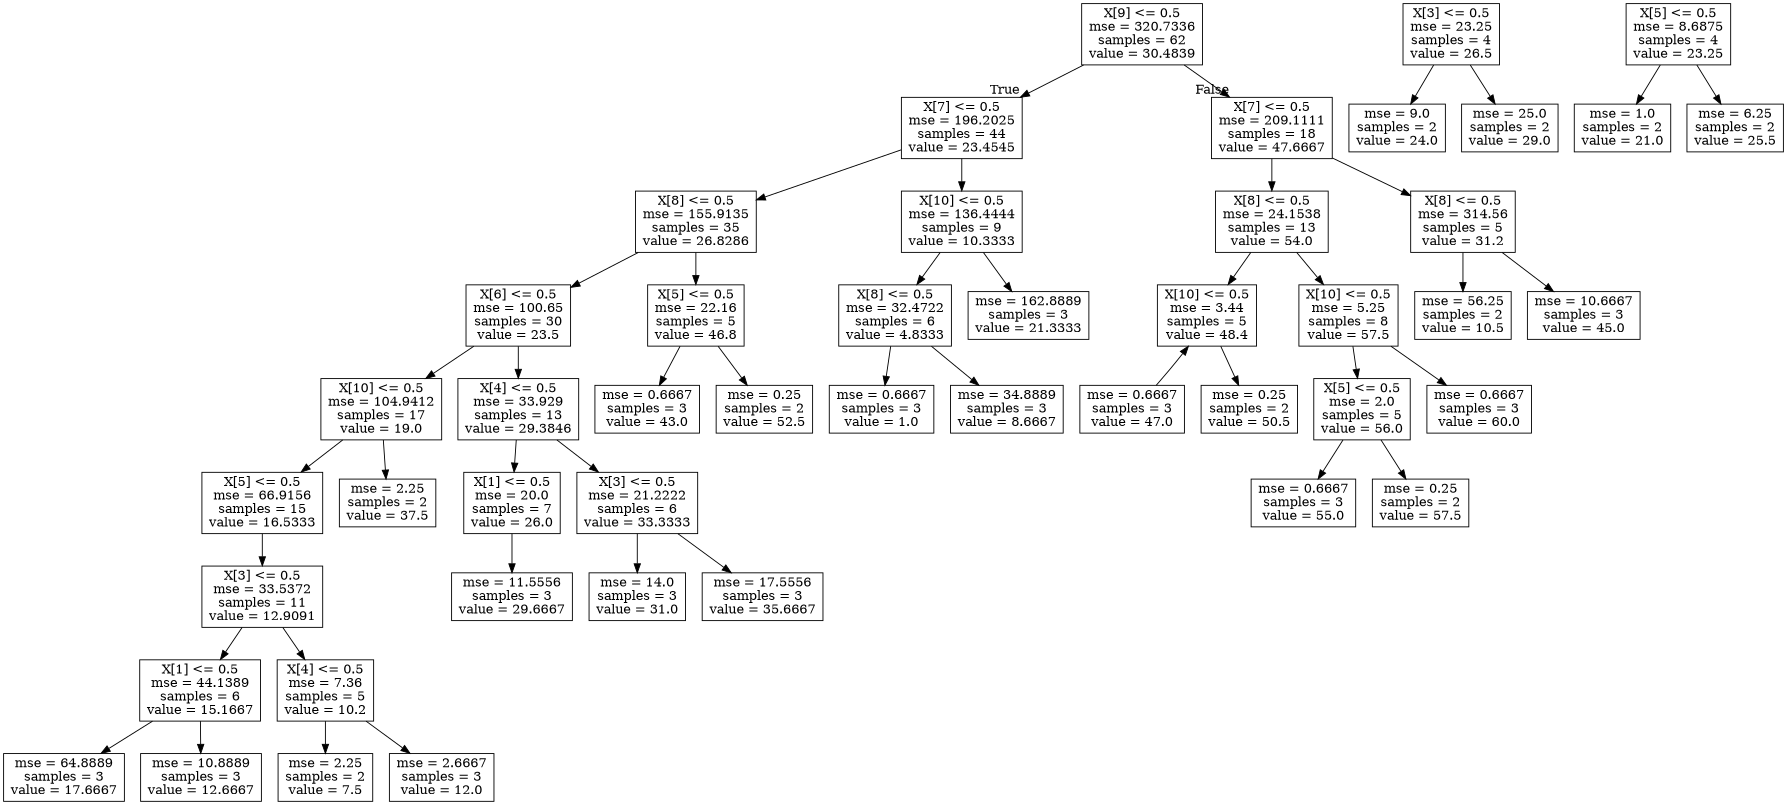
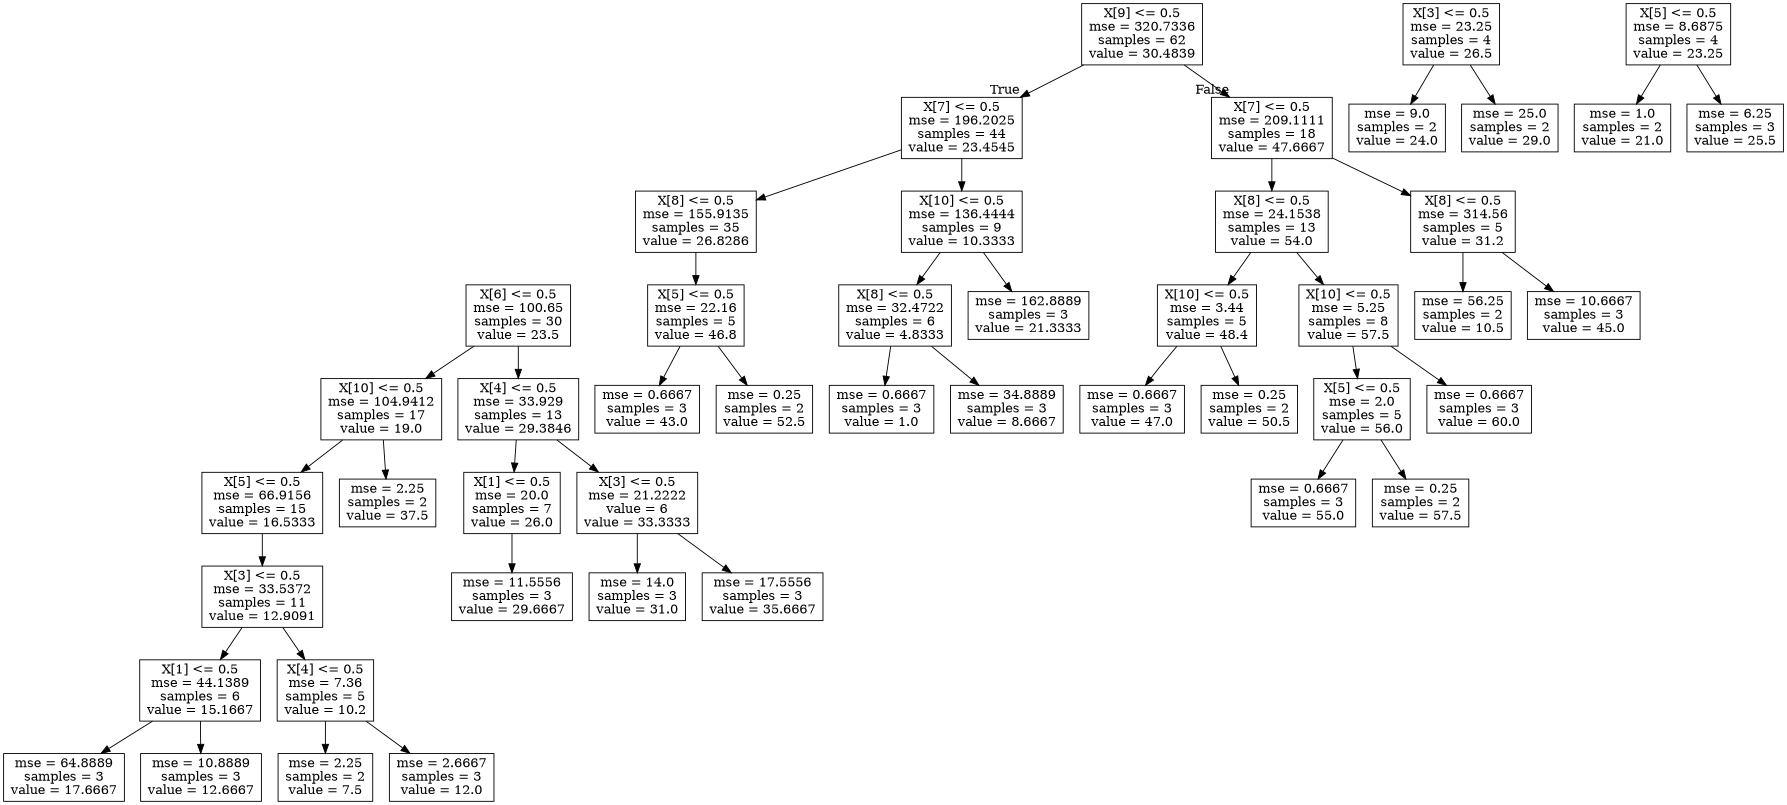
(1735, 128) -> (1735, 128)
(609, 268) -> none
(1170, 370) -> (1164, 362)
(637, 503) -> (637, 503)
